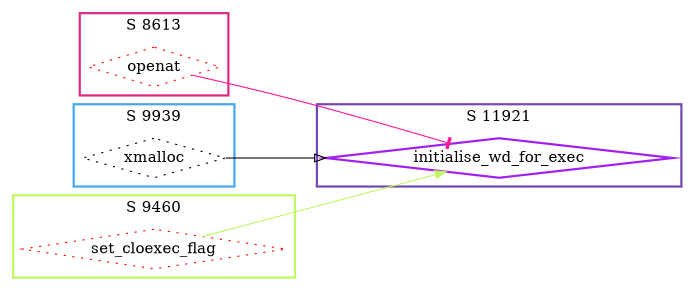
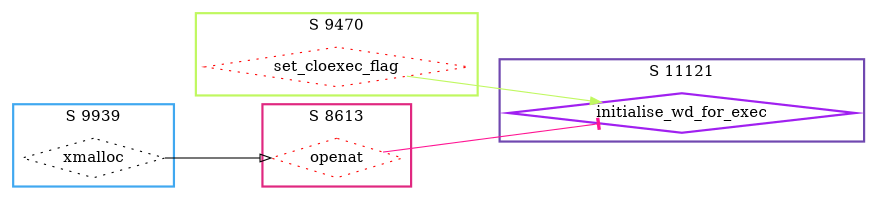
(499, 117) -> (682, 72)
(270, 158) -> (213, 158)
(154, 208) -> (337, 26)
